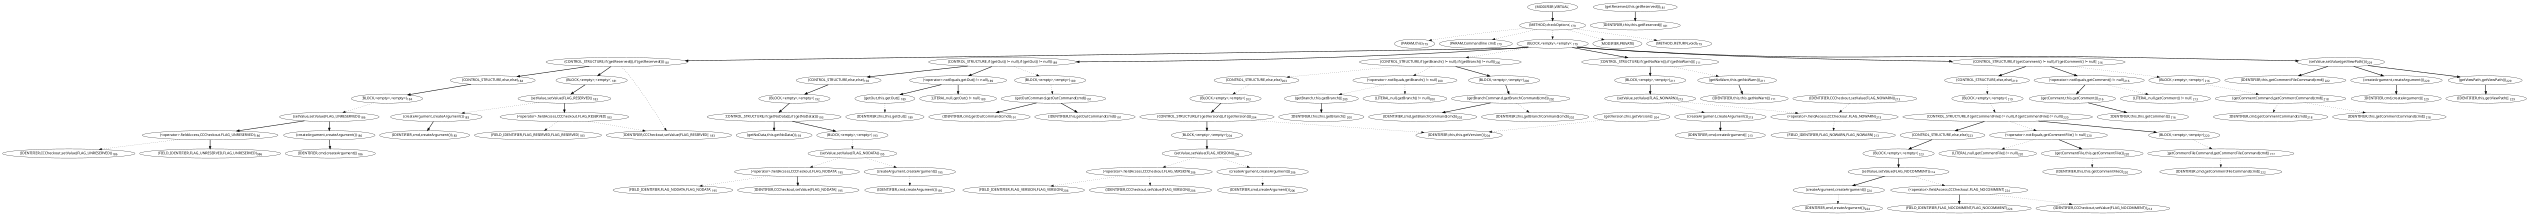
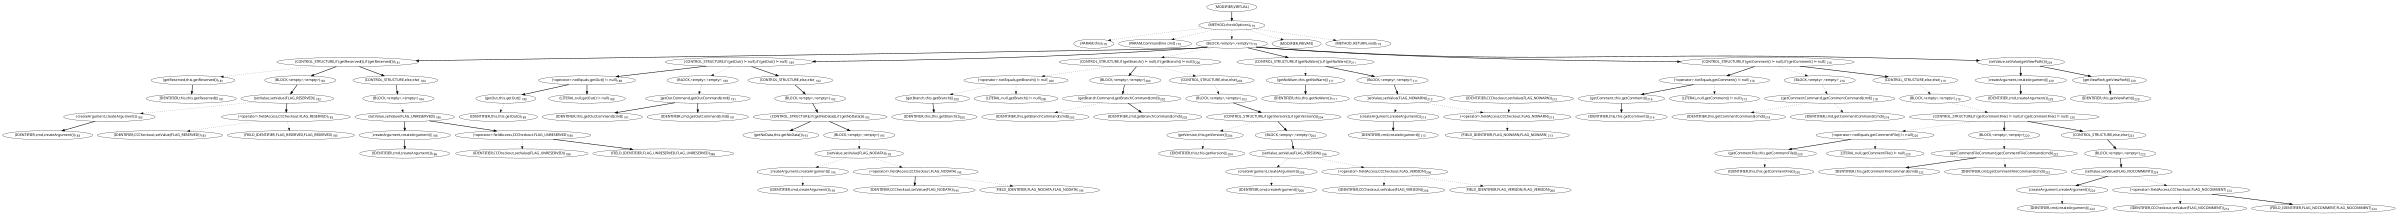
(2314, 71) -> (1943, 163)
(645, 97) -> (269, 71)
(1337, 126) -> (1240, 126)
